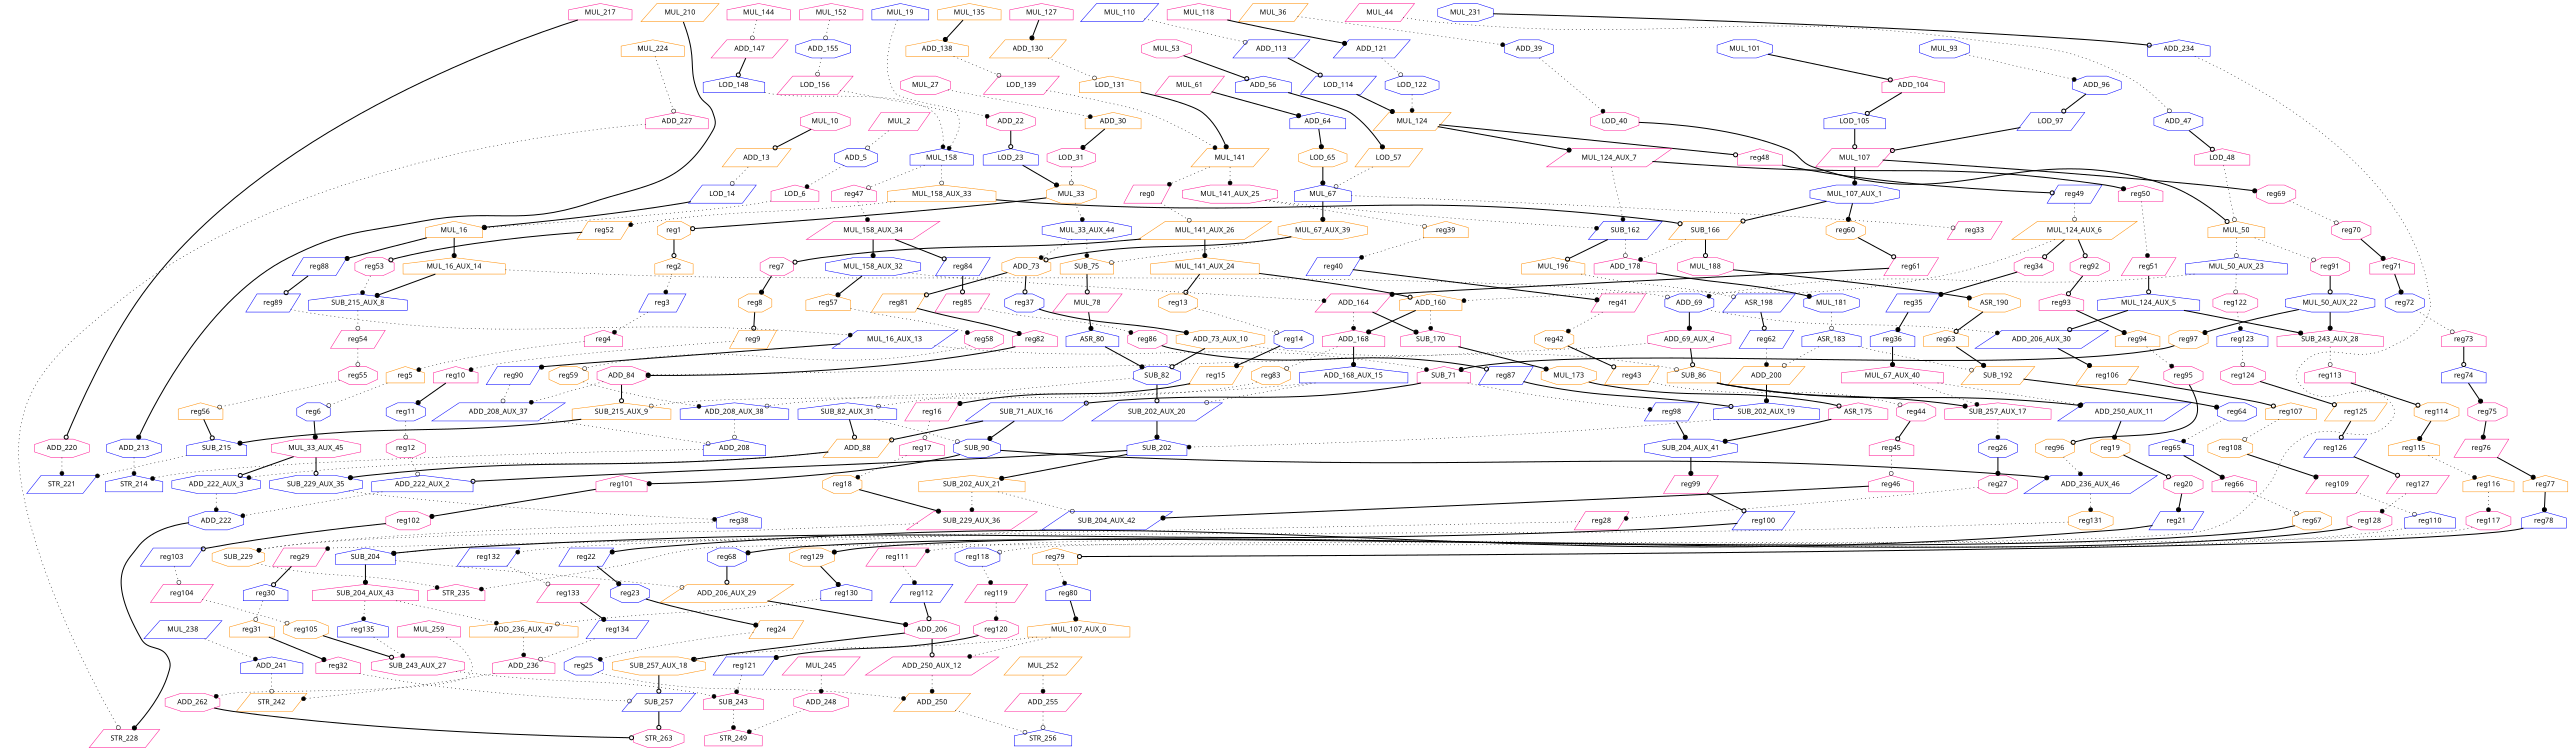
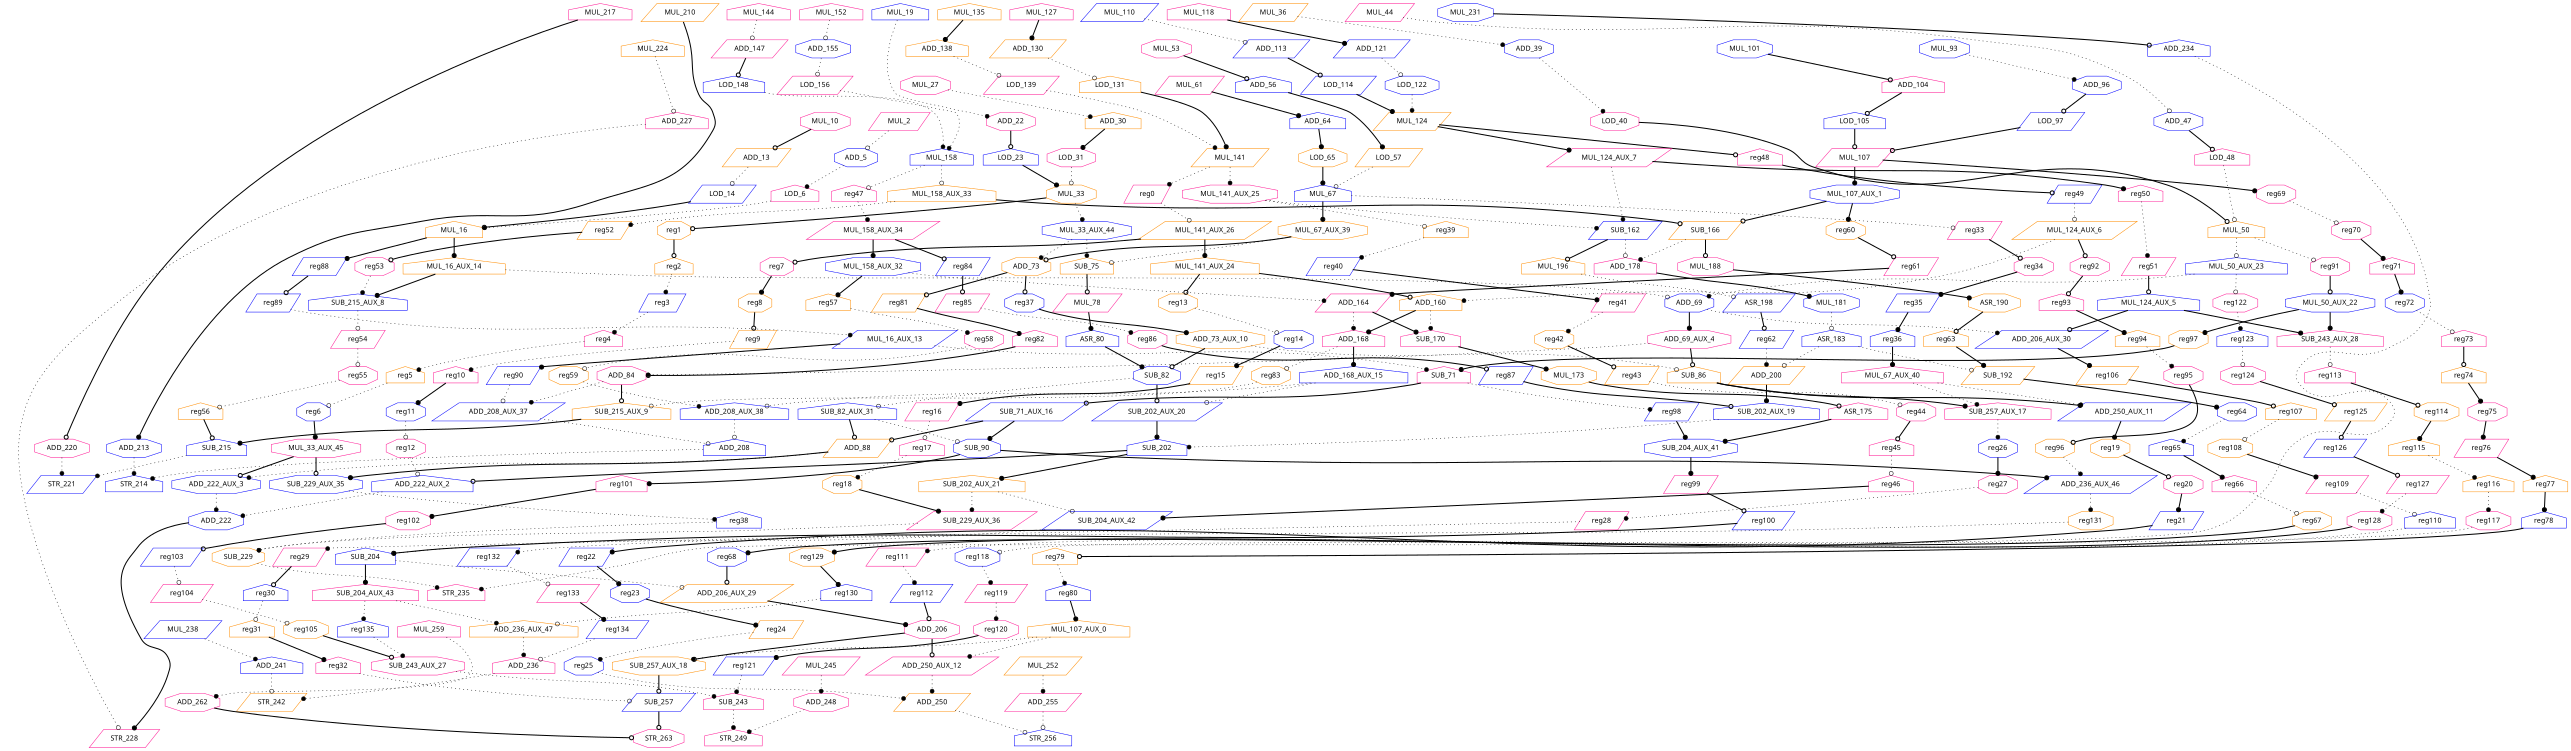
(2055, 247) -> (2004, 248)
(2464, 376) -> (2464, 376)
